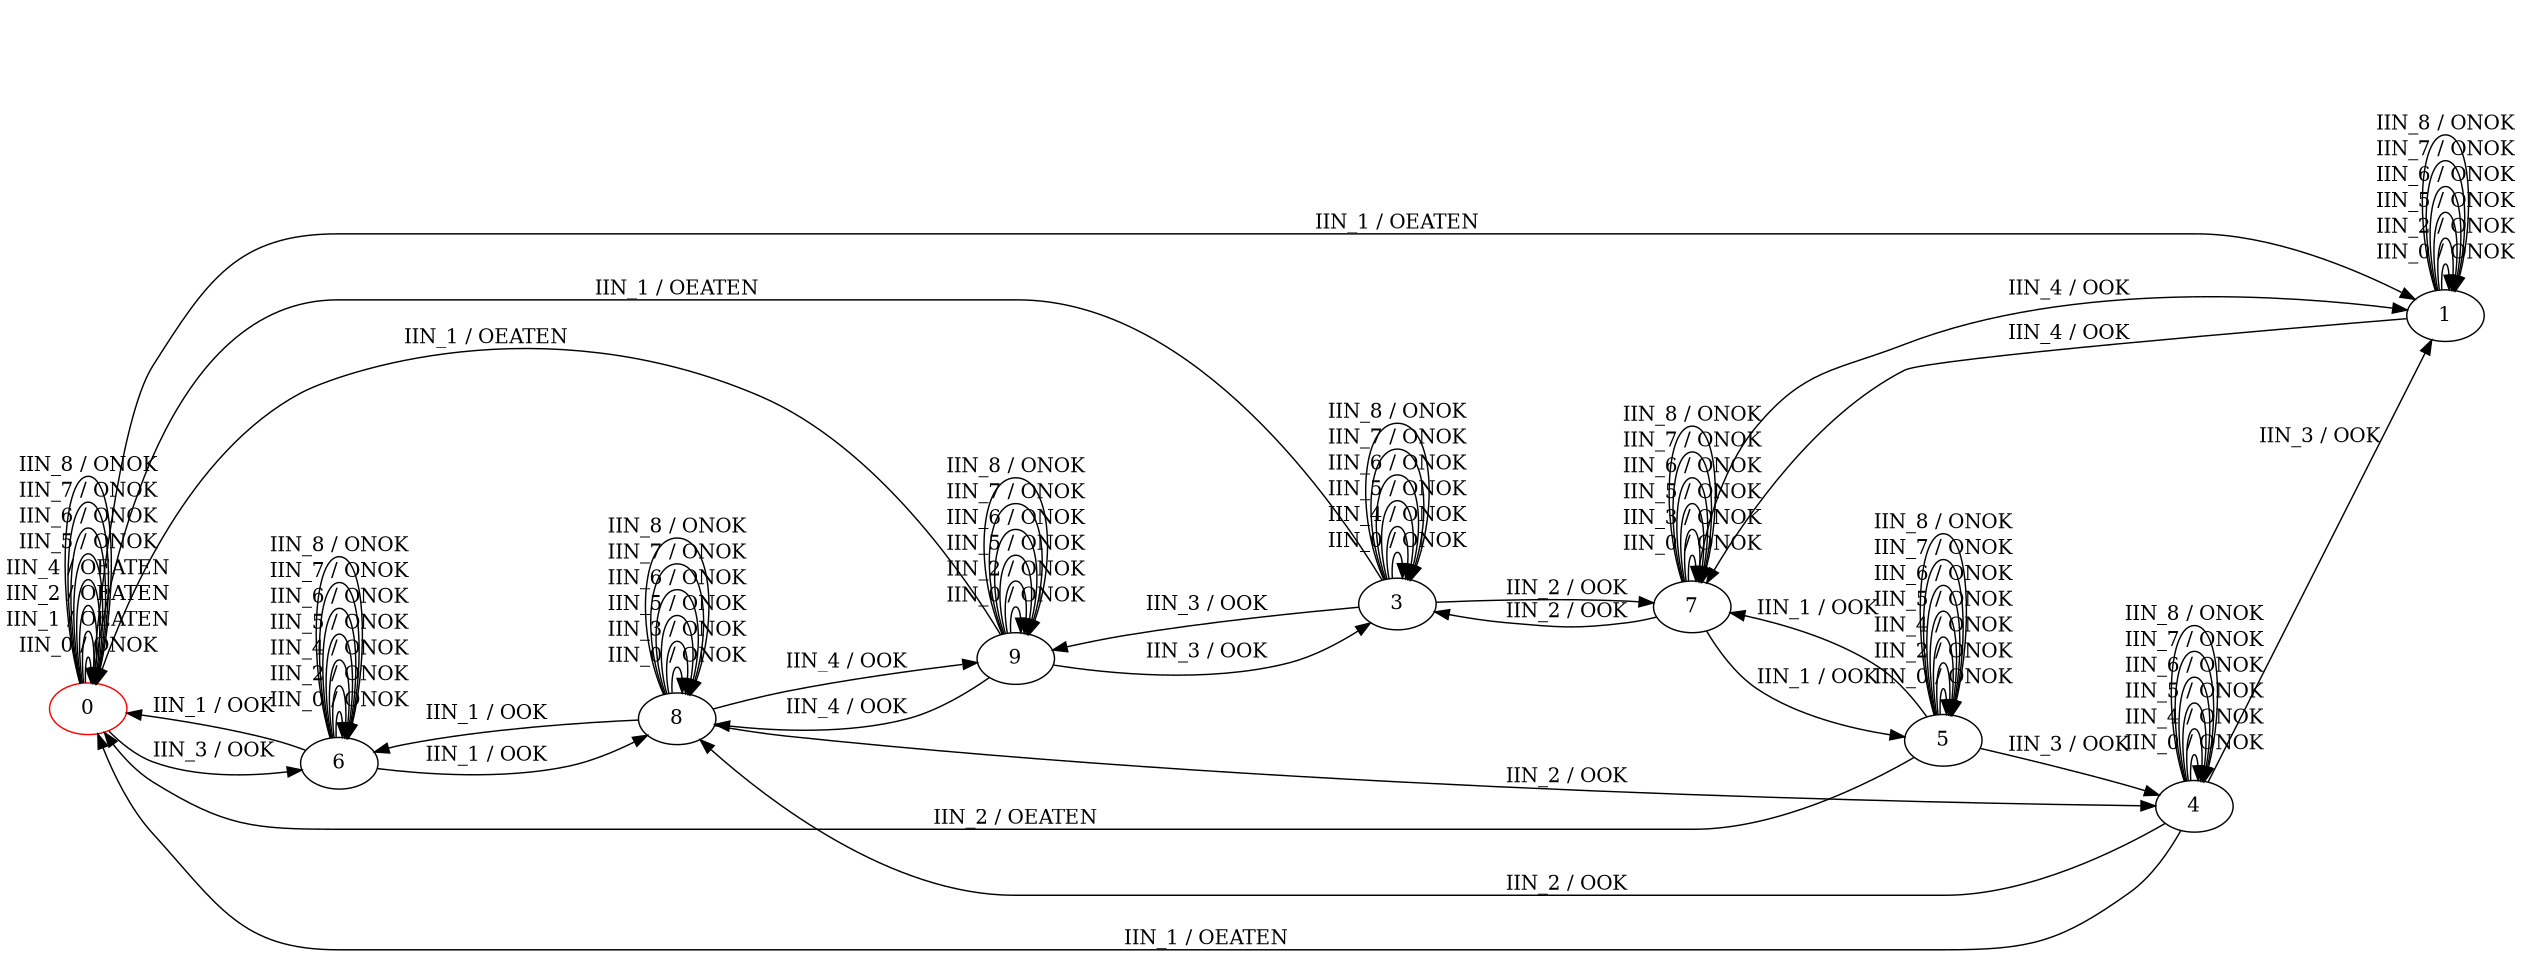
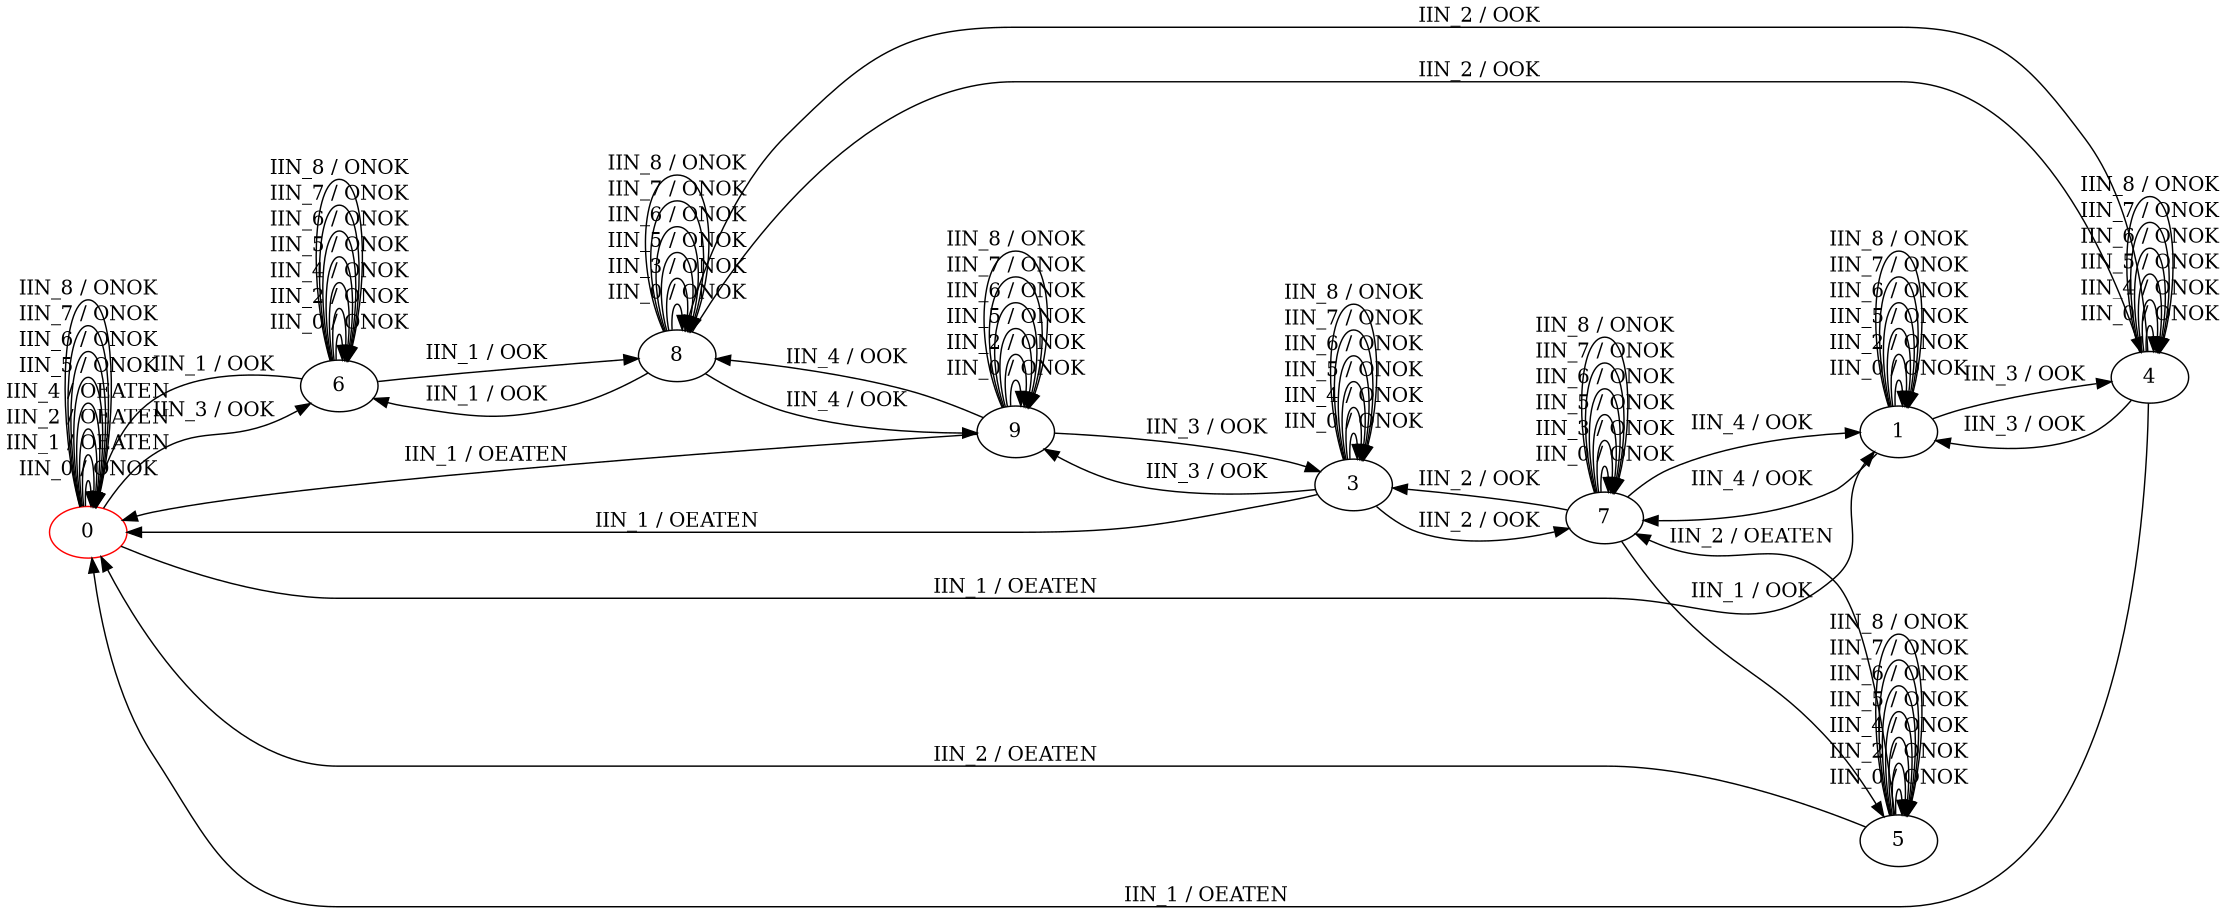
(1818, 609) -> (1752, 537)
(2063, 768) -> (2014, 397)
